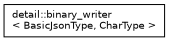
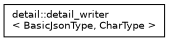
(84, 21) -> (84, 21)
